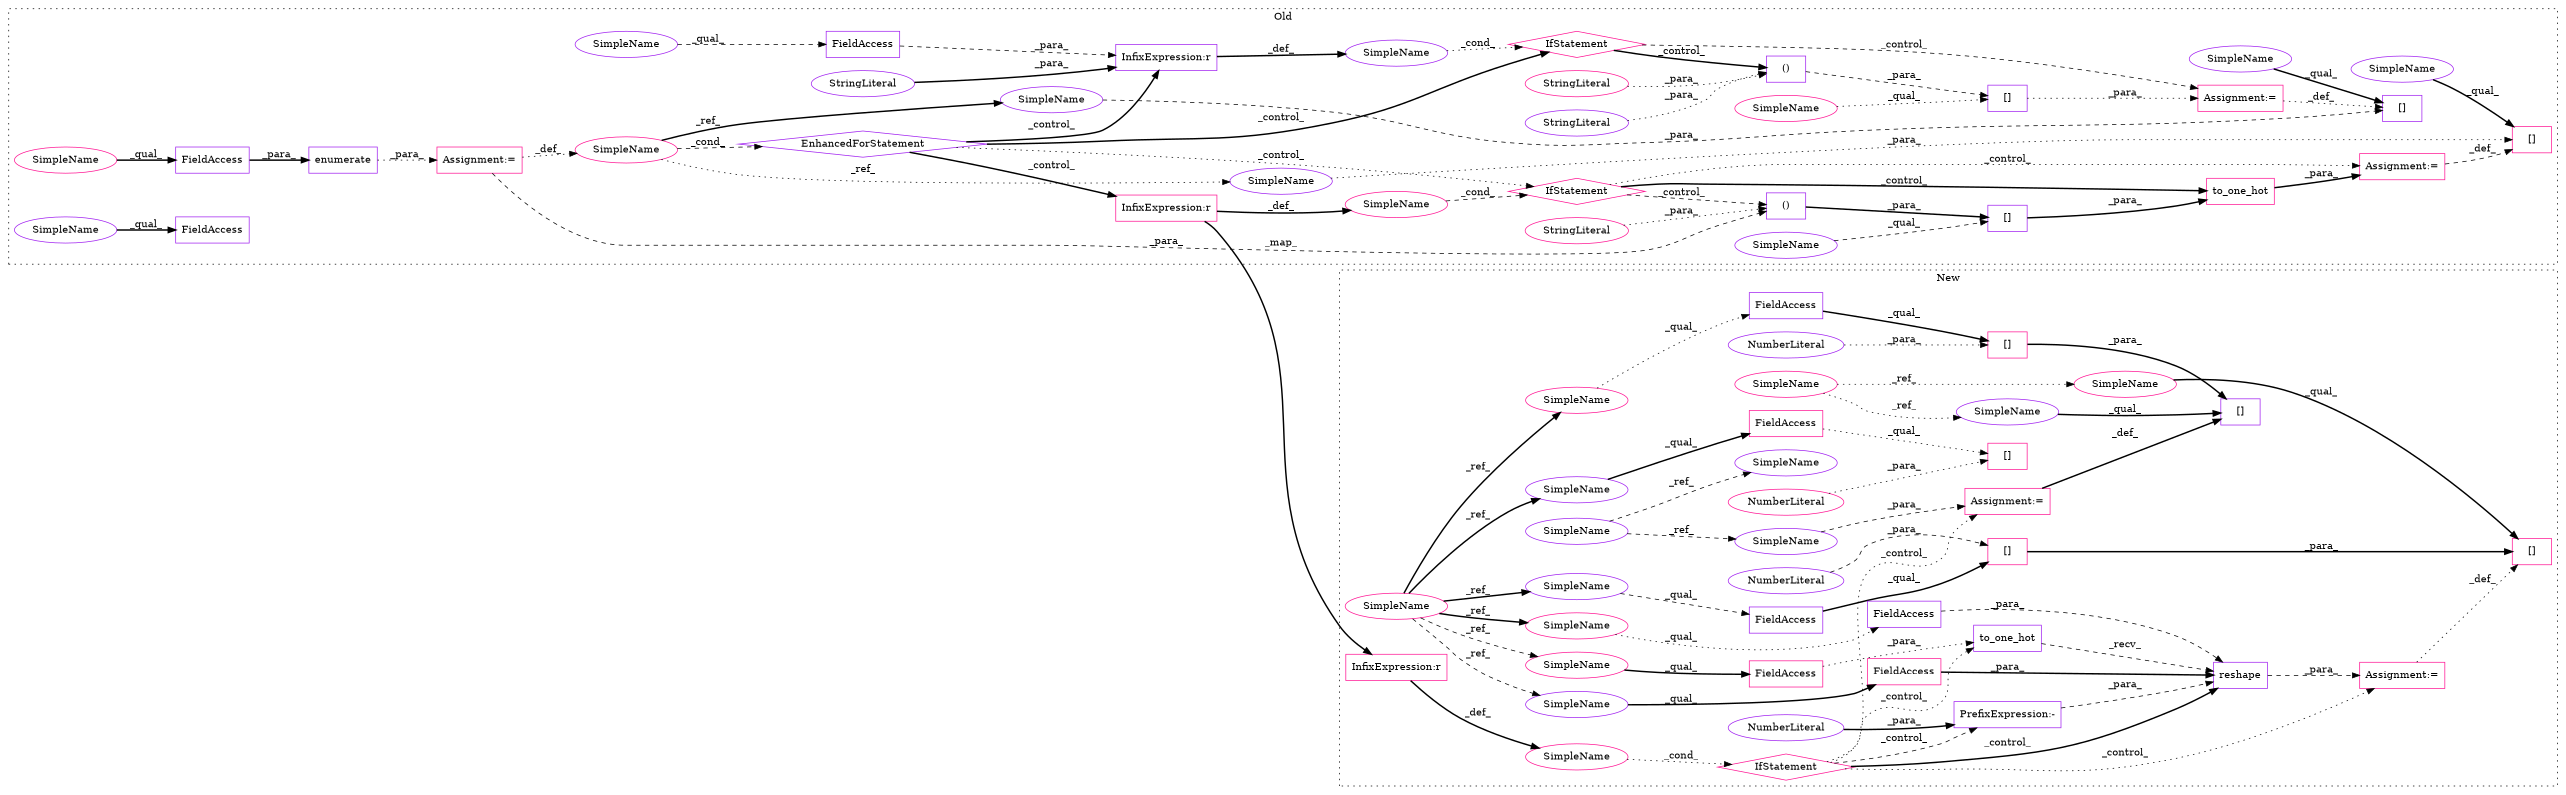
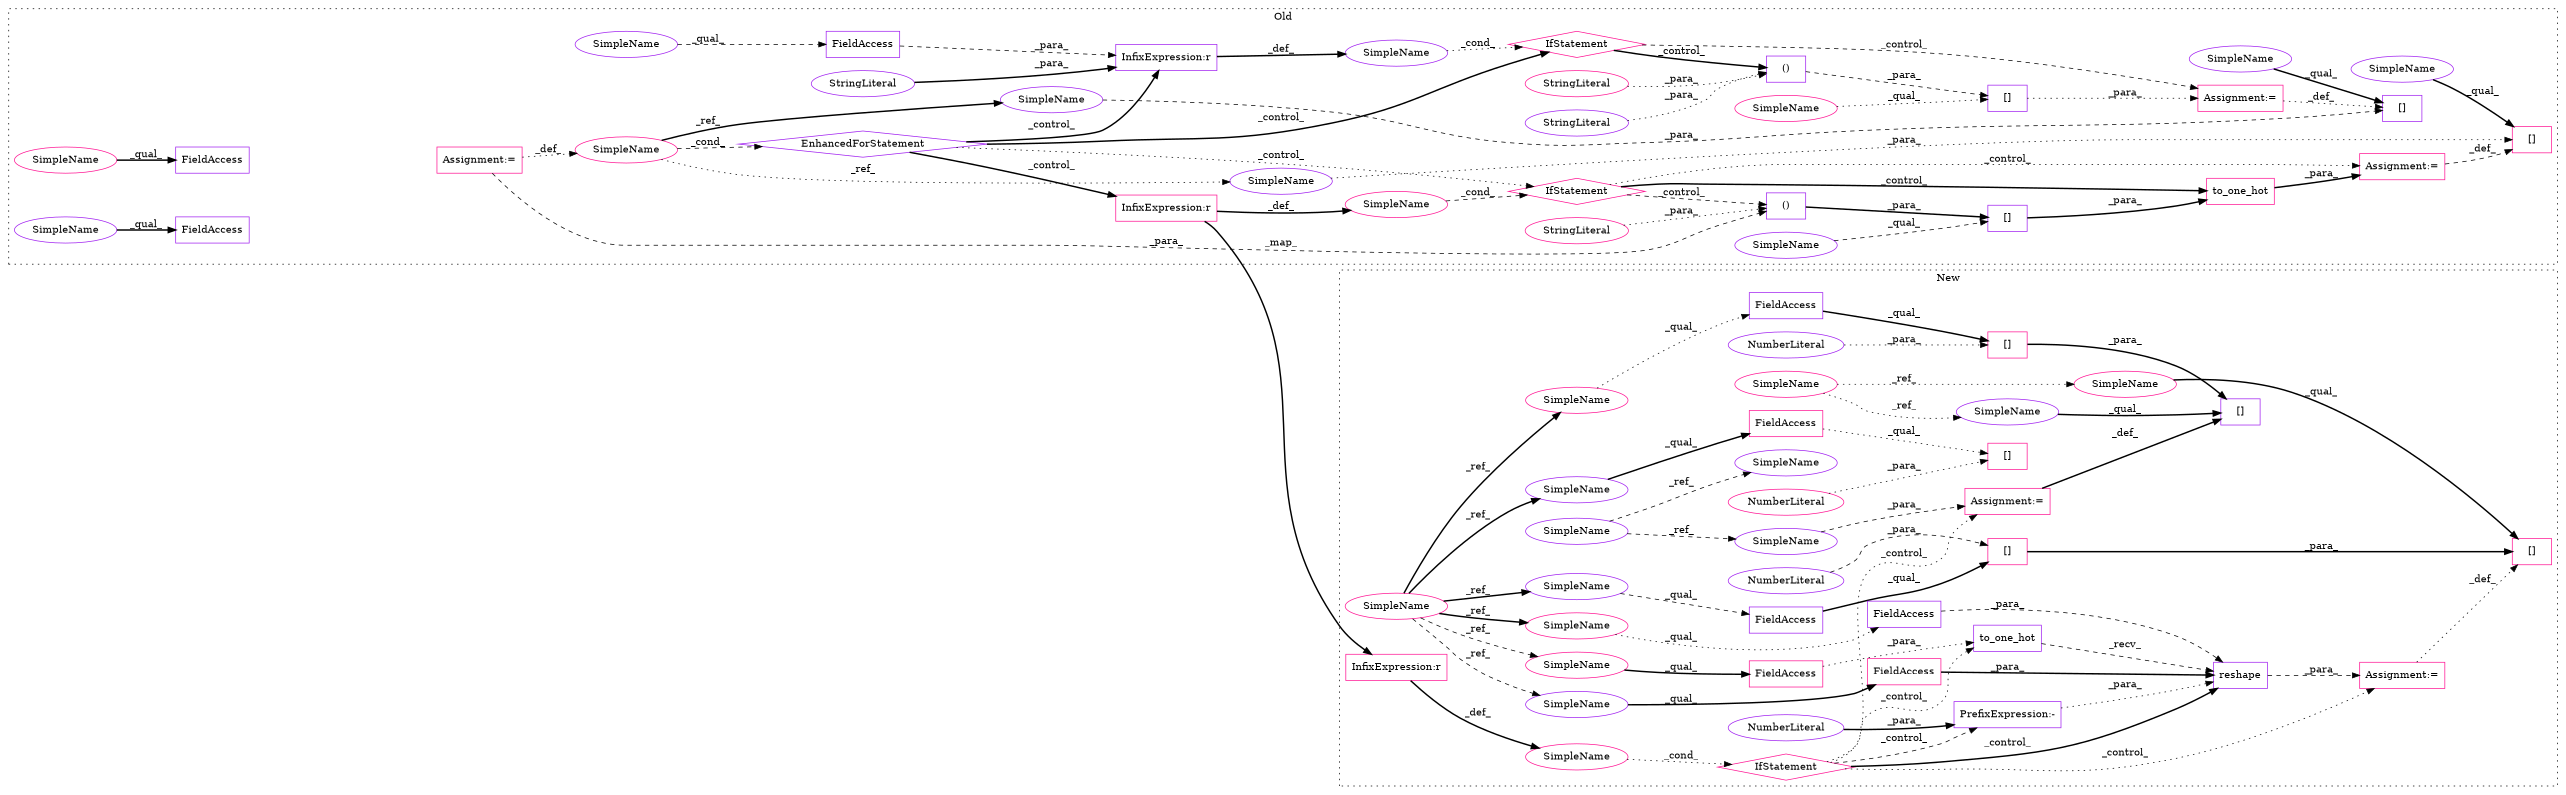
(343, 160) -> none
(2134, 697) -> (2134, 697)
